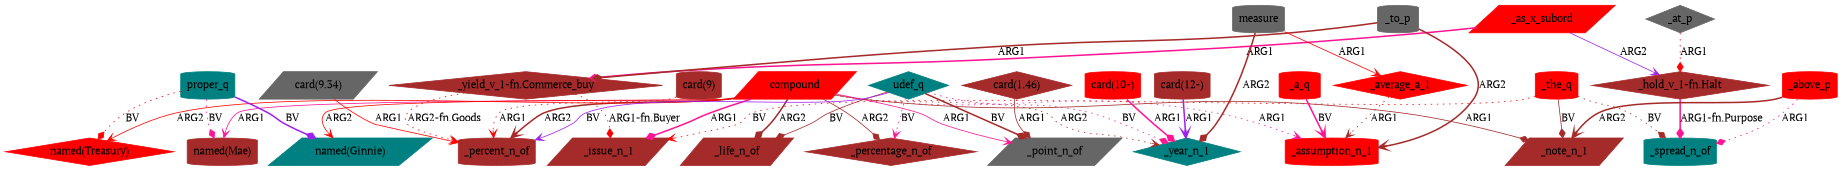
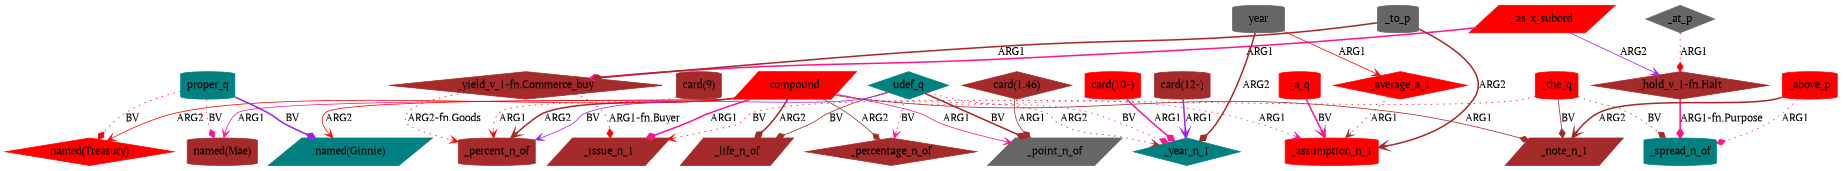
(1259, 19) -> (1259, 19)
(318, 85) -> none
